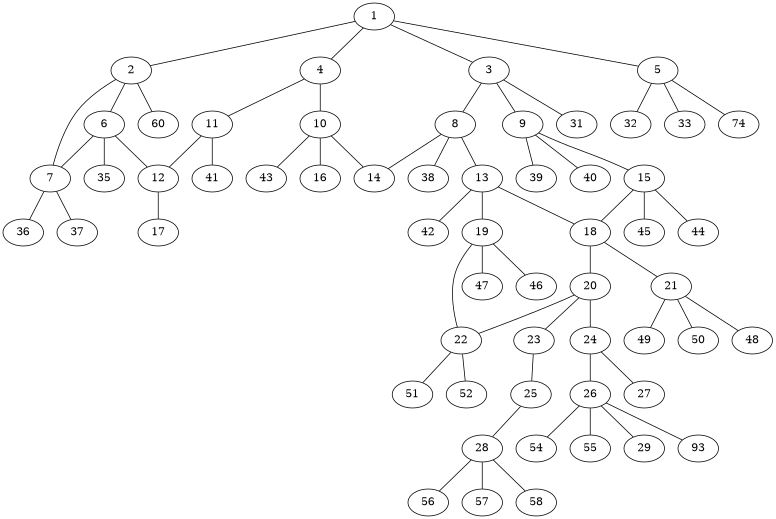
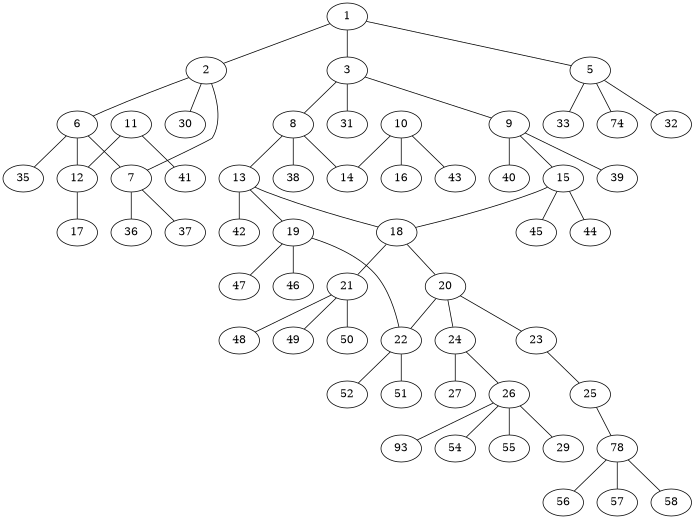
(320, 70) -> none
(158, 124) -> (185, 124)
(482, 448) -> (617, 448)
